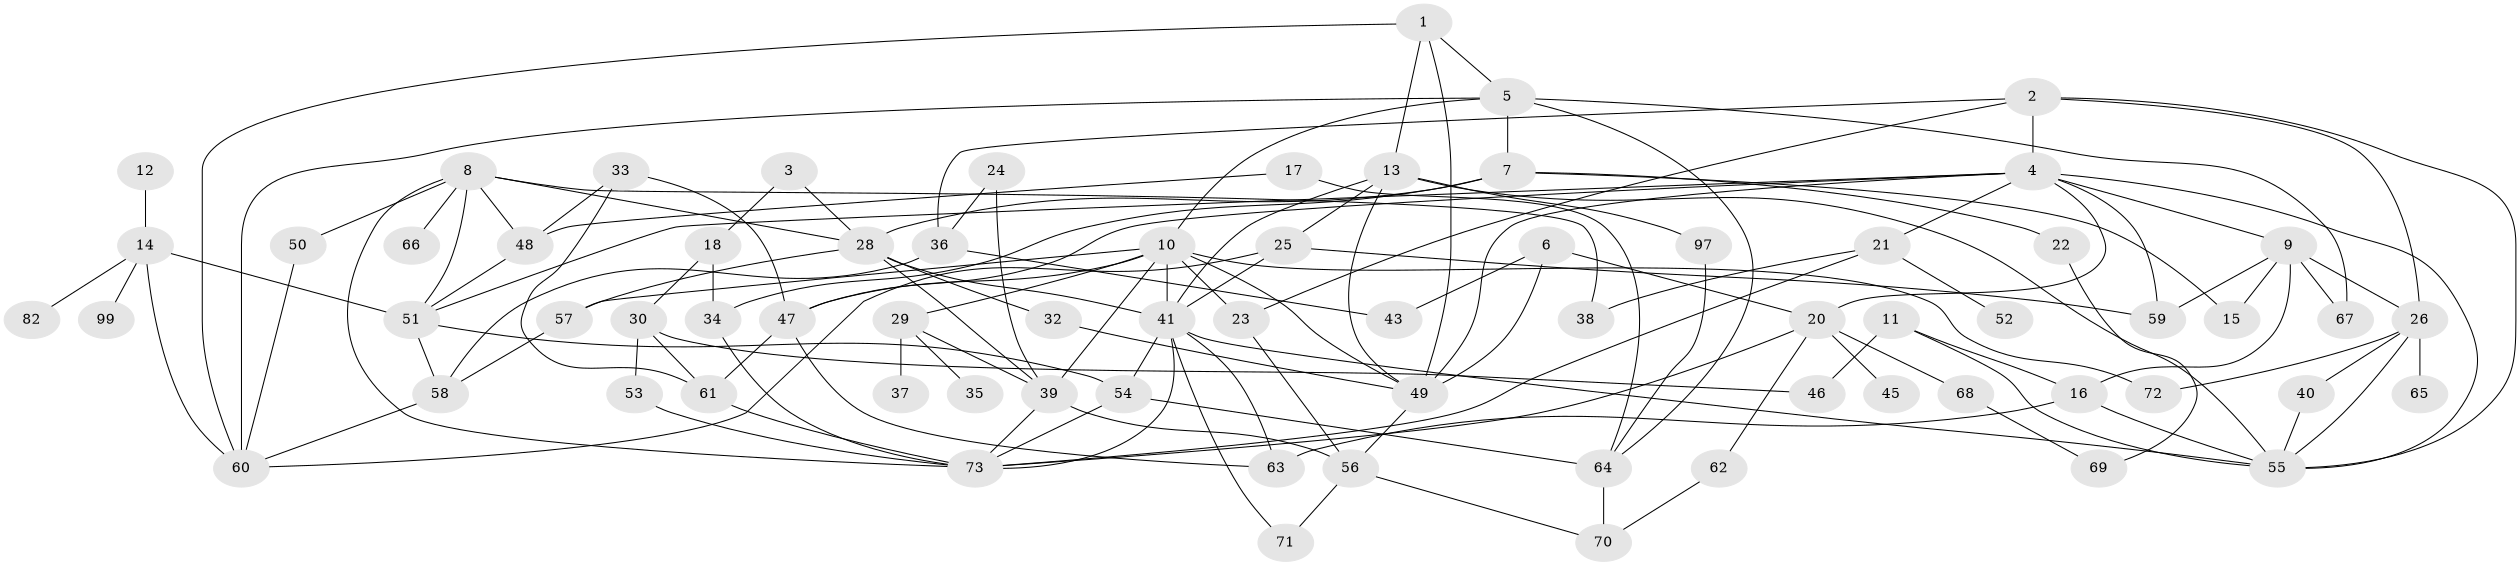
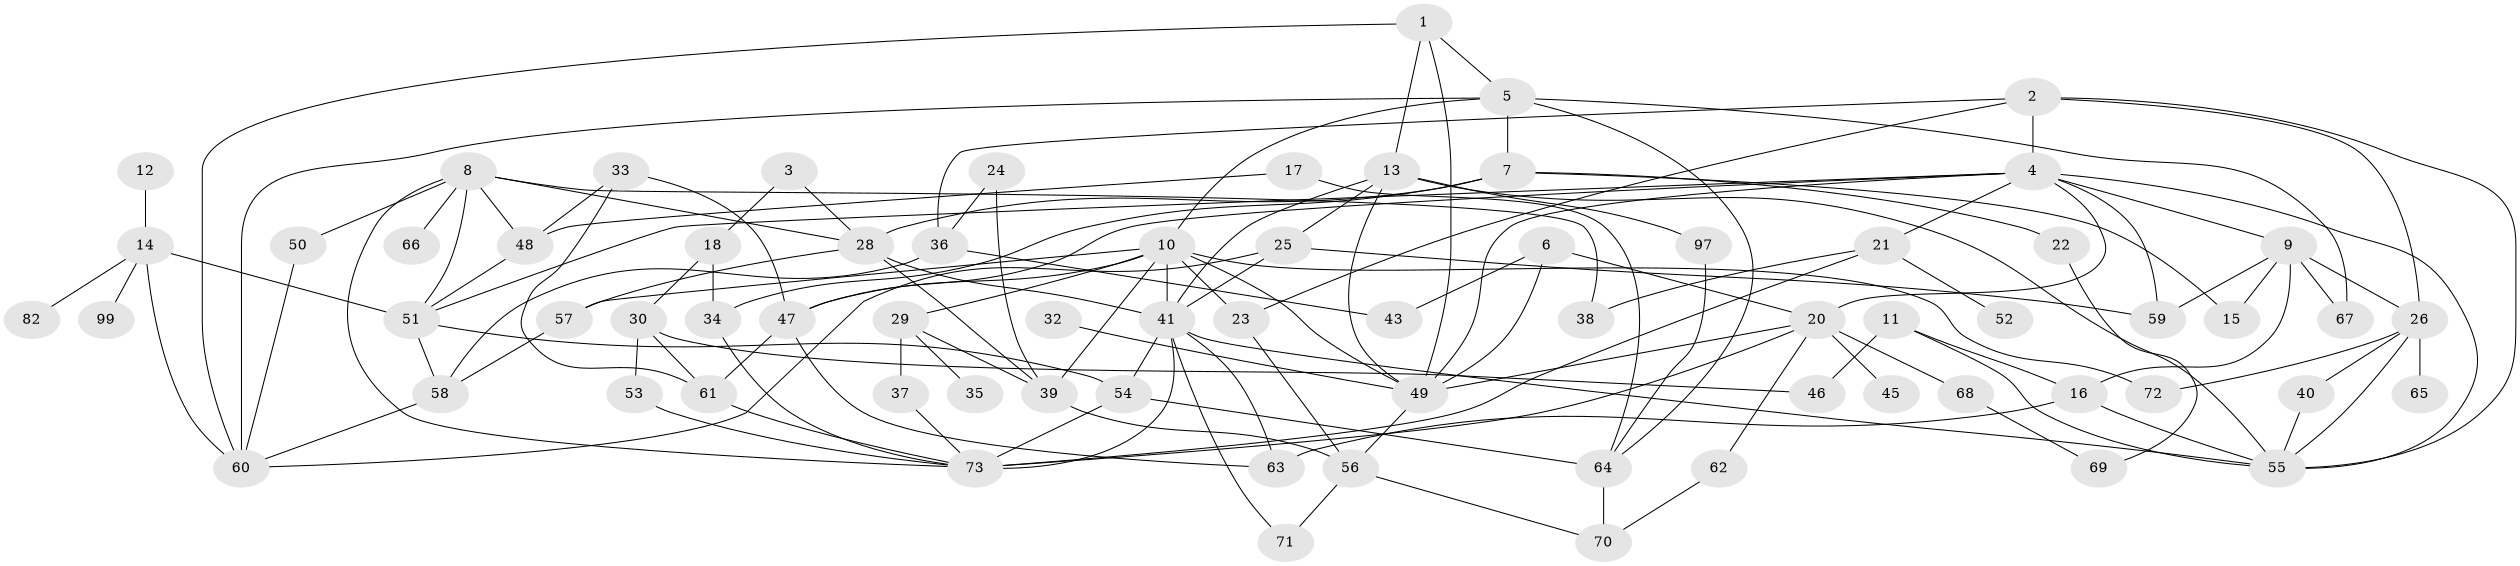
(965, 288) -> none
none -> (1619, 357)
(1012, 431) -> (935, 428)
